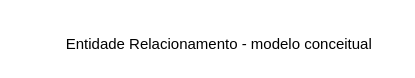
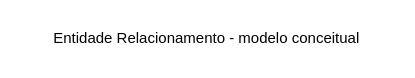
(219, 44) -> (207, 38)
